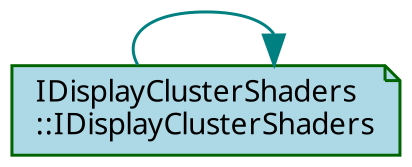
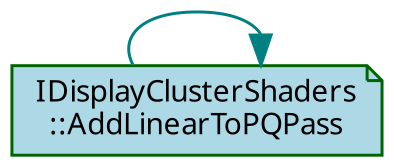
(206, 110) -> (197, 110)
